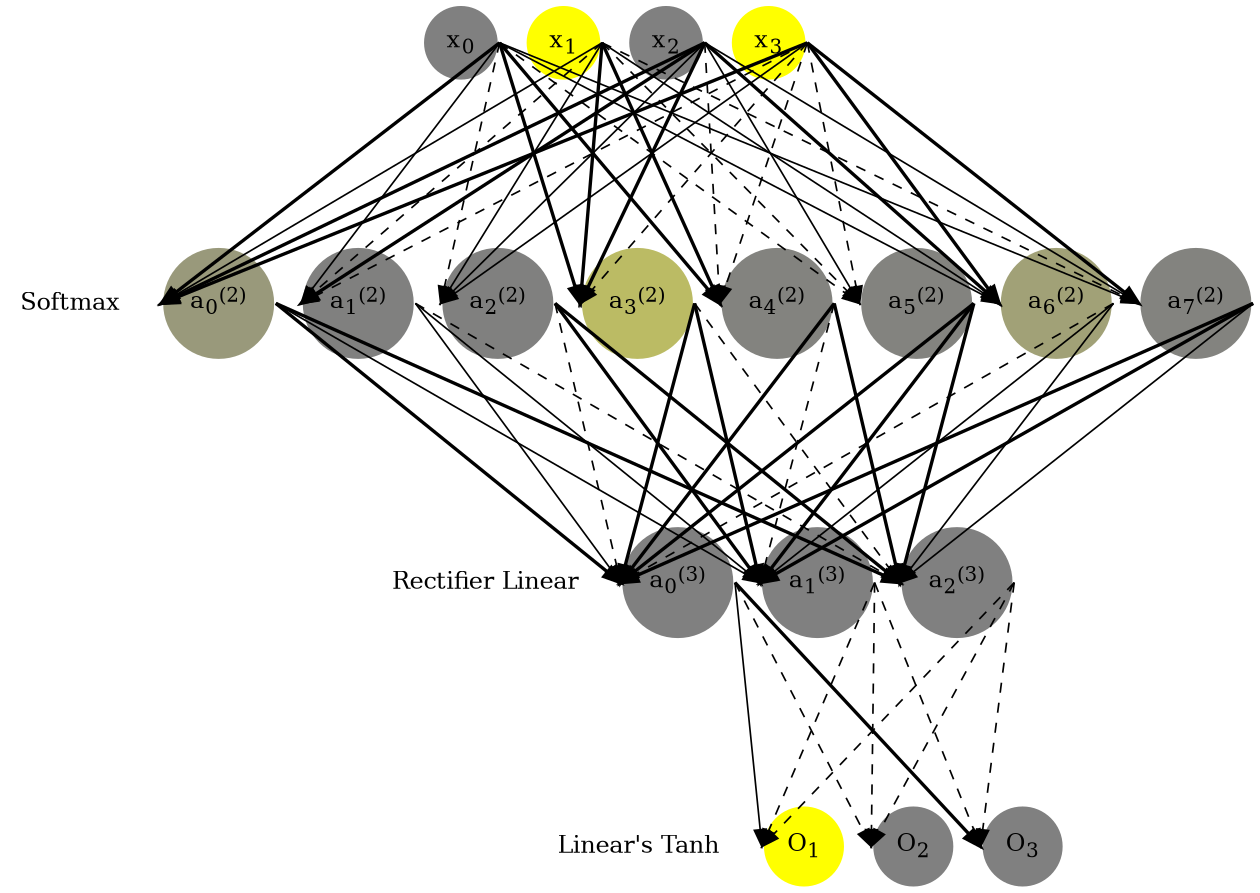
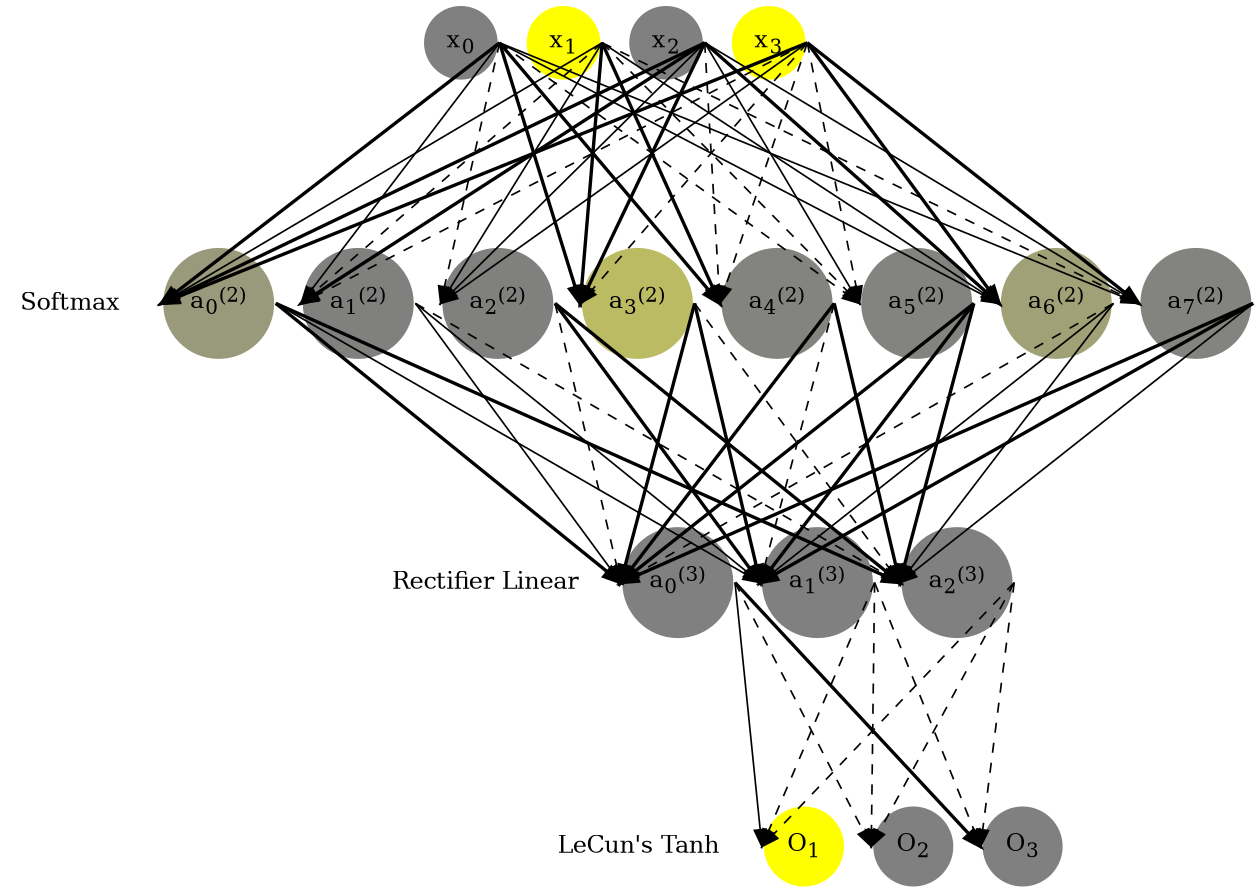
(639, 846) -> (639, 846)
